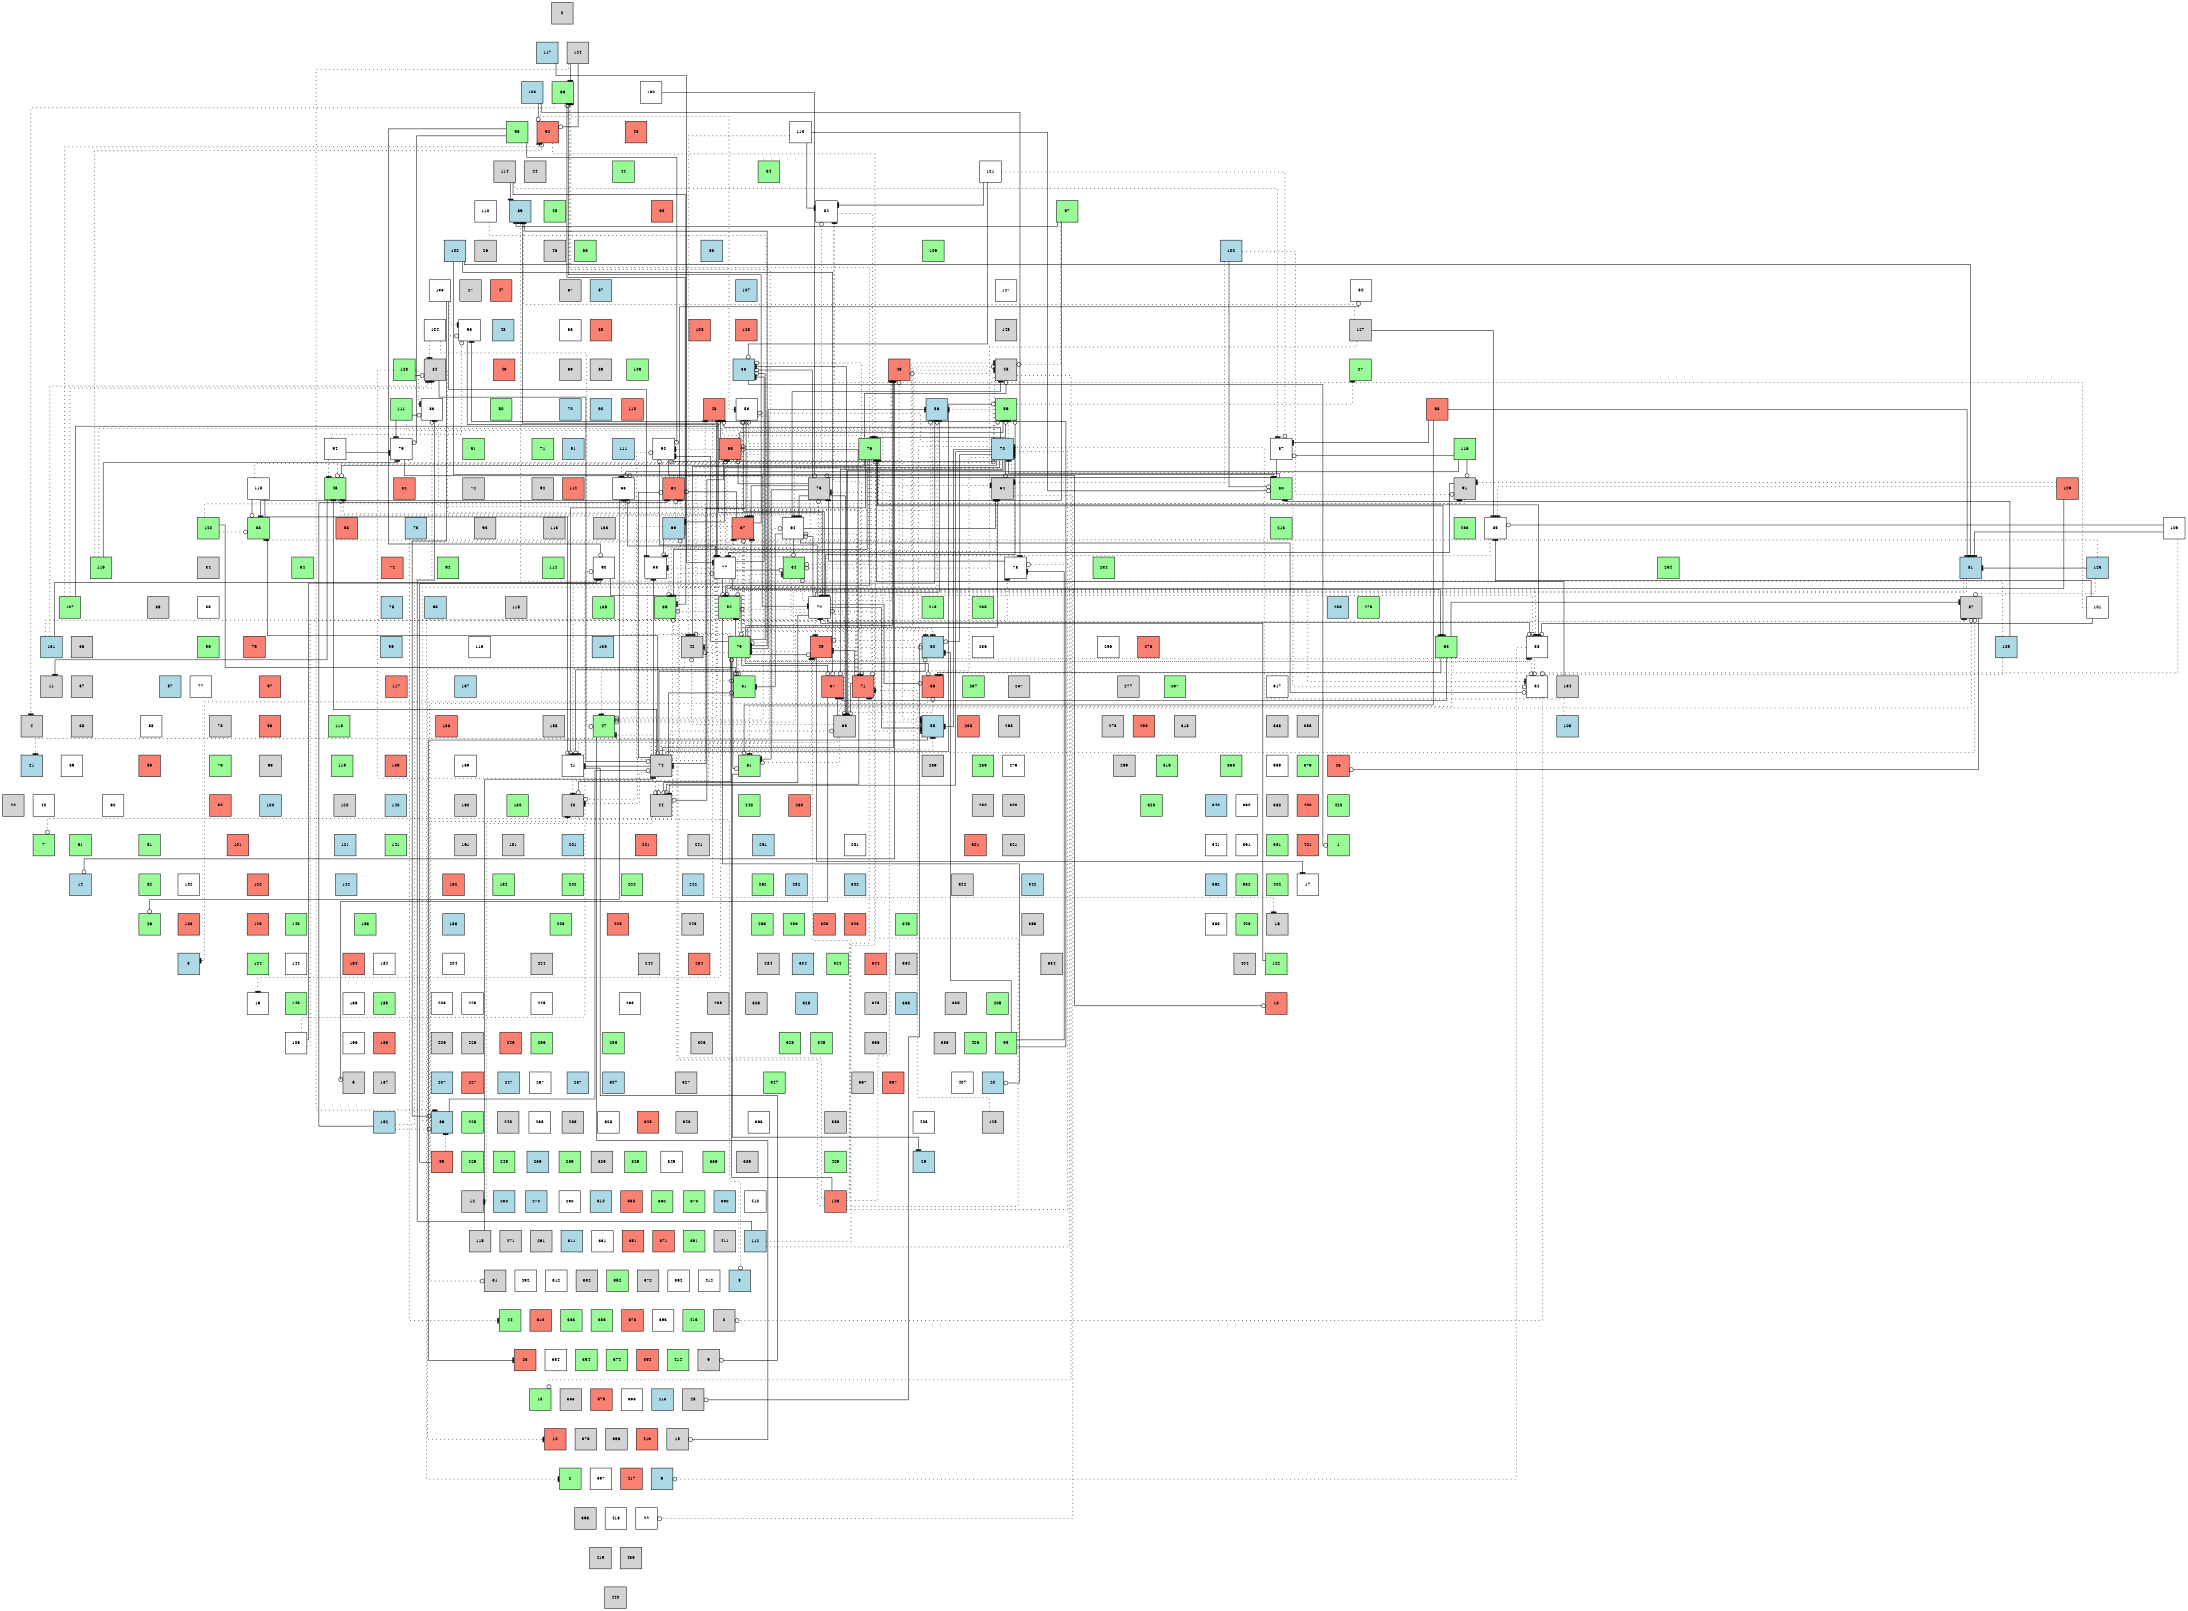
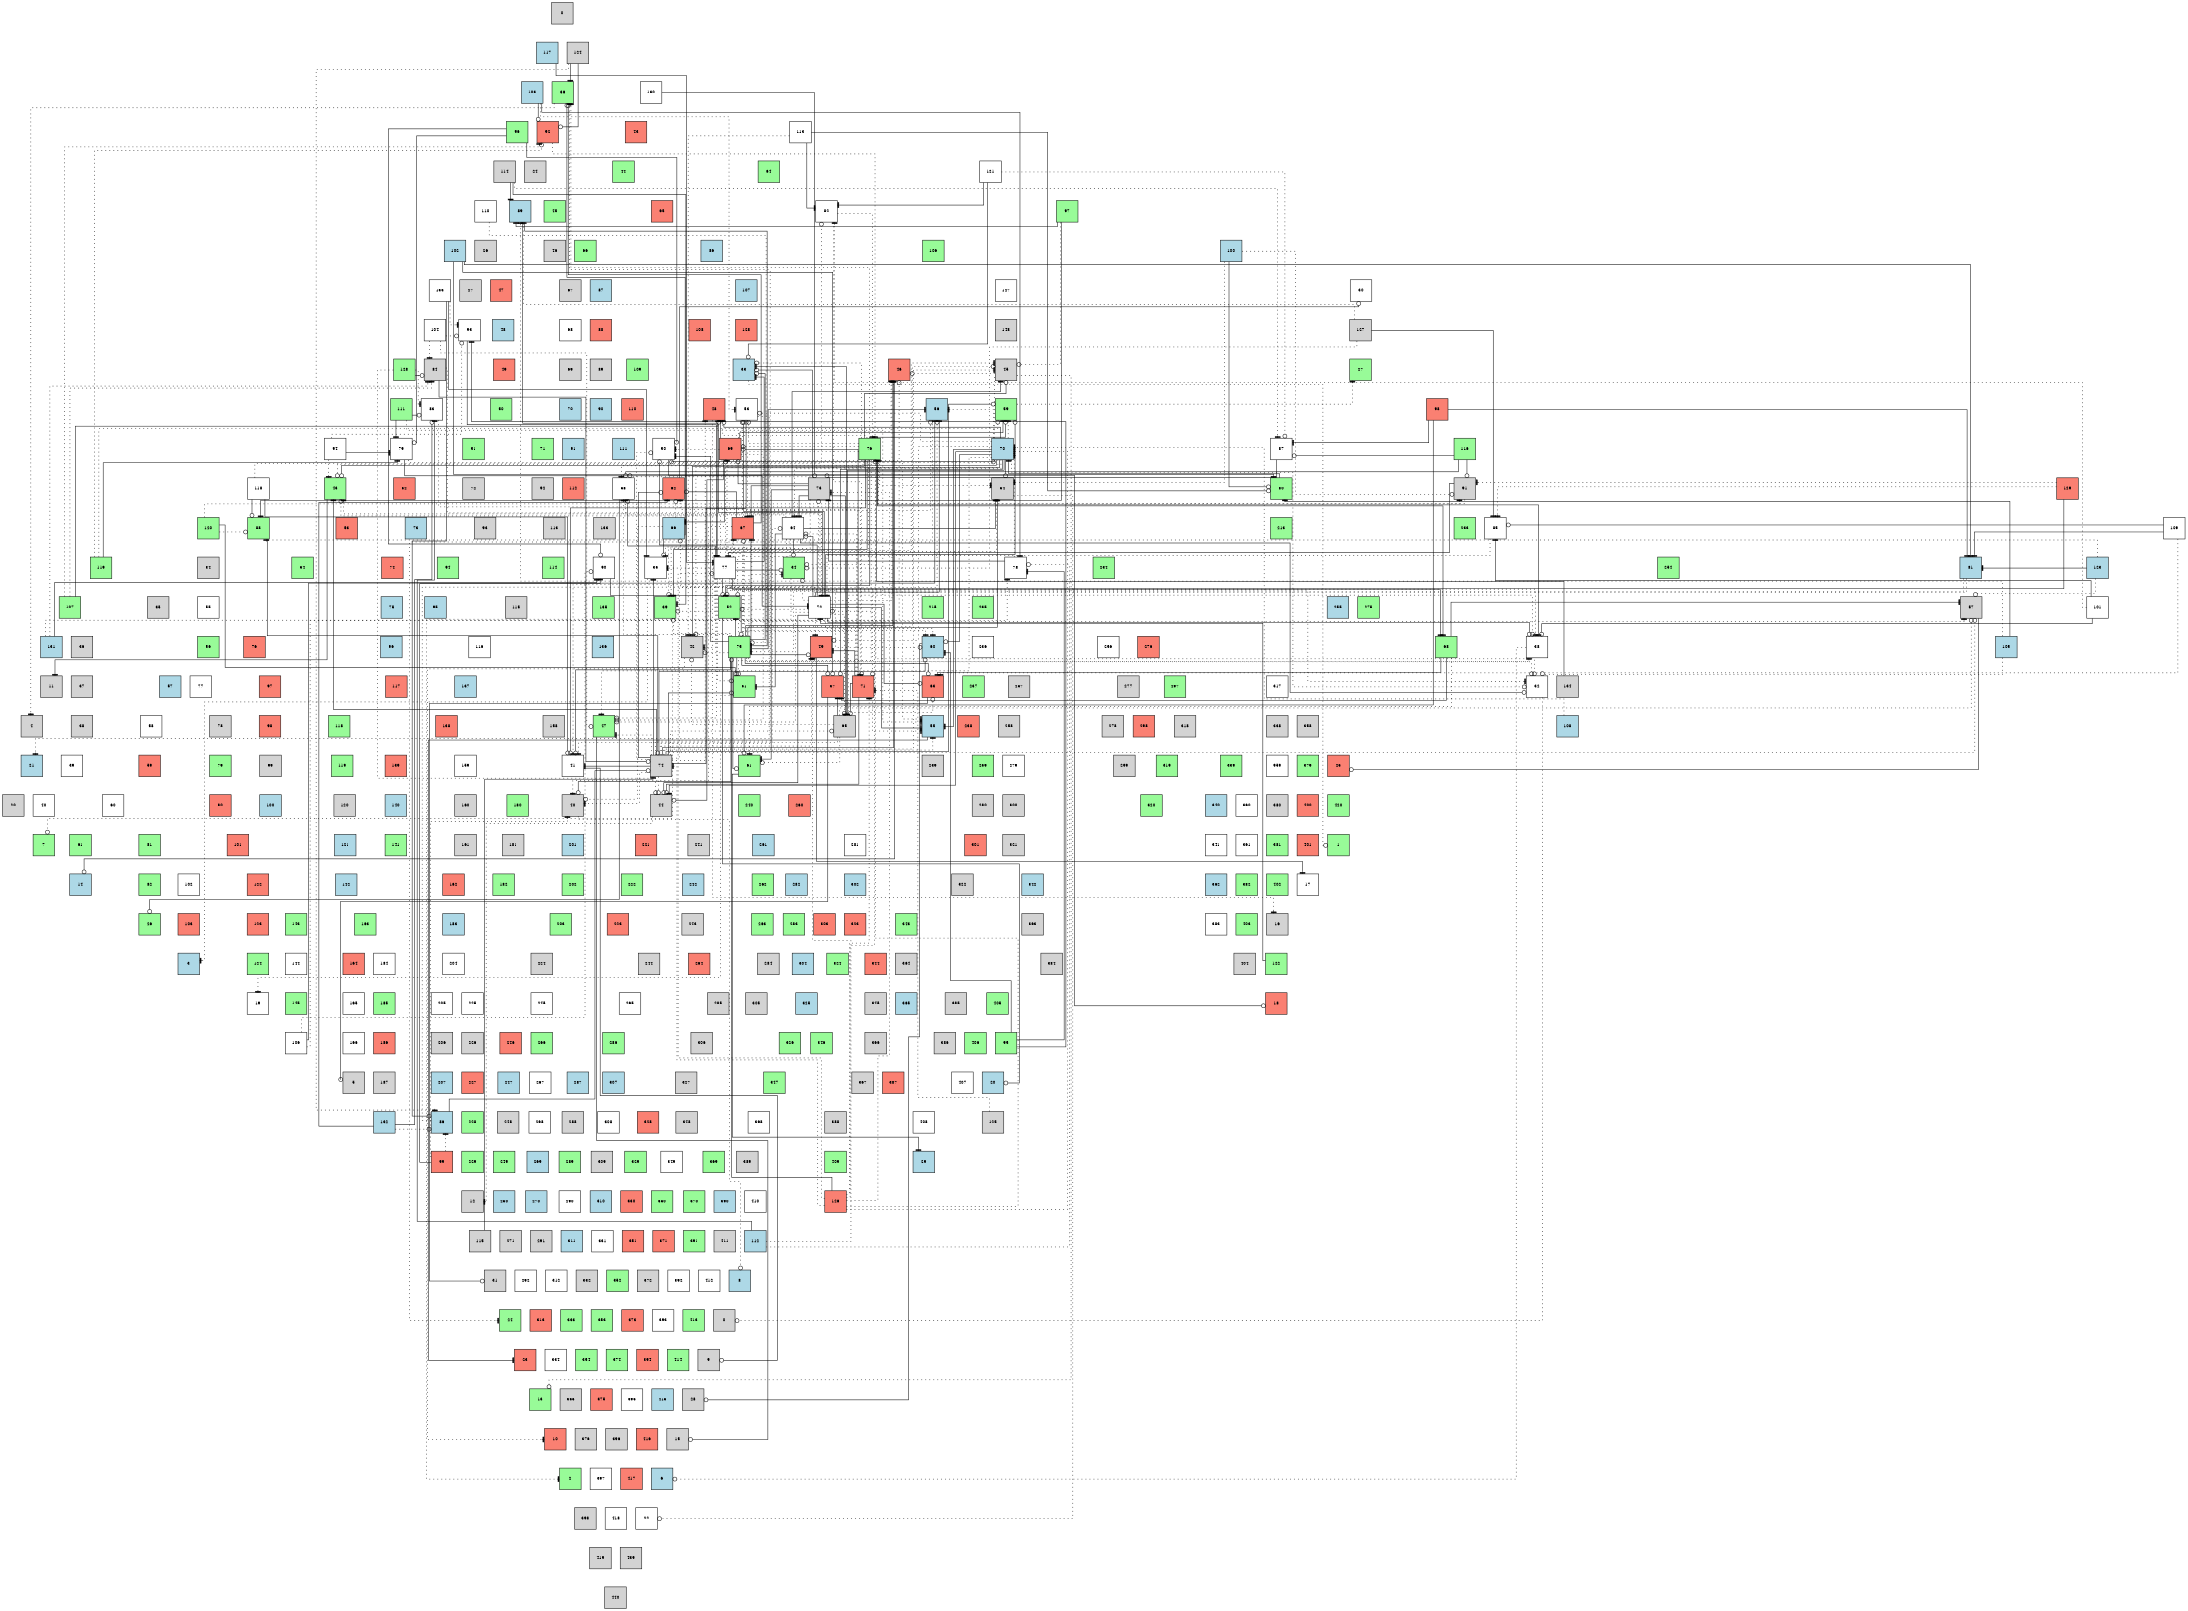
(1323, 430) -> (1323, 430)
(650, 703) -> (650, 703)
(415, 776) -> (415, 776)
